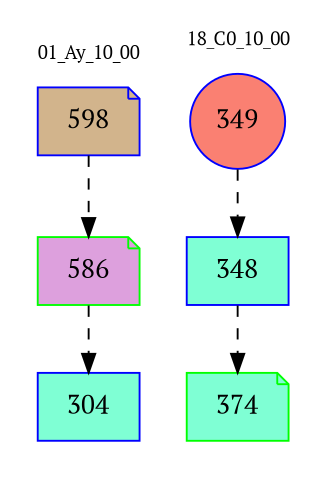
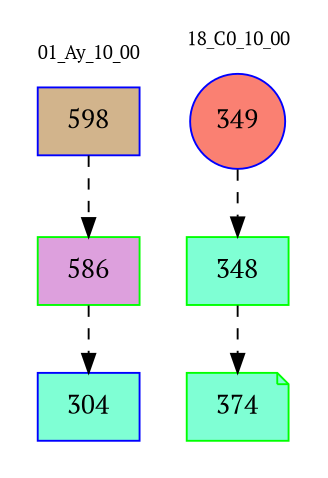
(89, 121) -> (89, 121)
(89, 271) -> (89, 271)
(238, 271) -> (238, 271)
